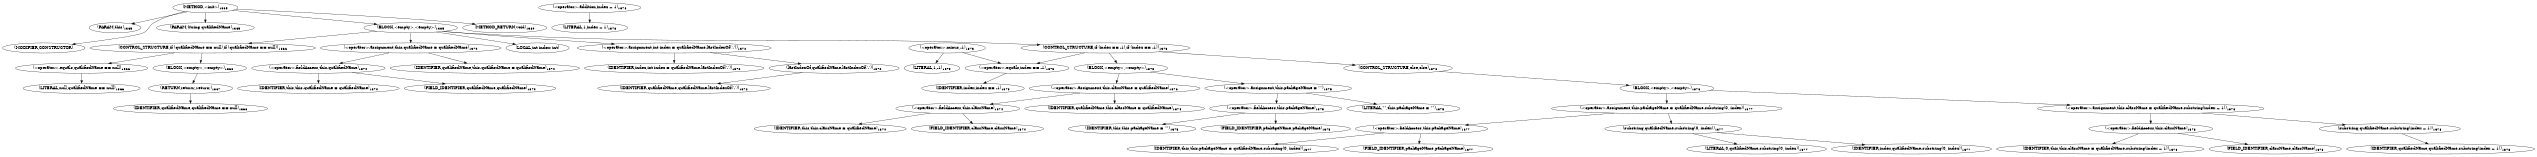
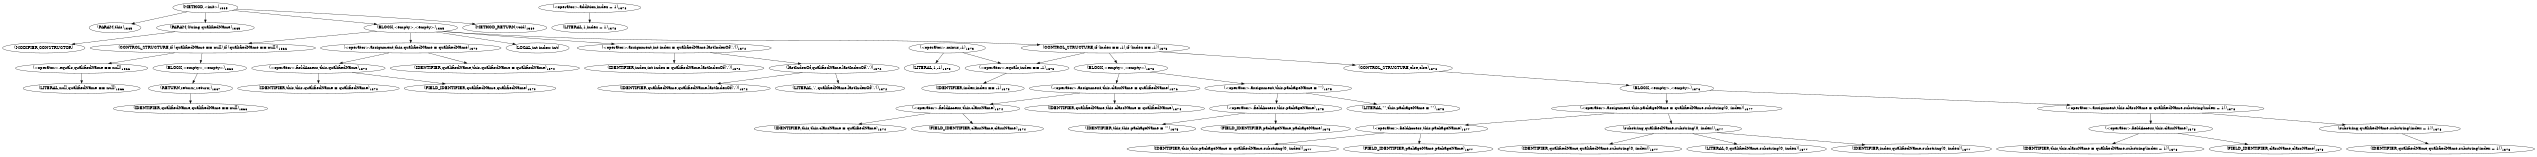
(133, 36) -> (125, 38)
none -> (840, 88)
none -> (1590, 149)
